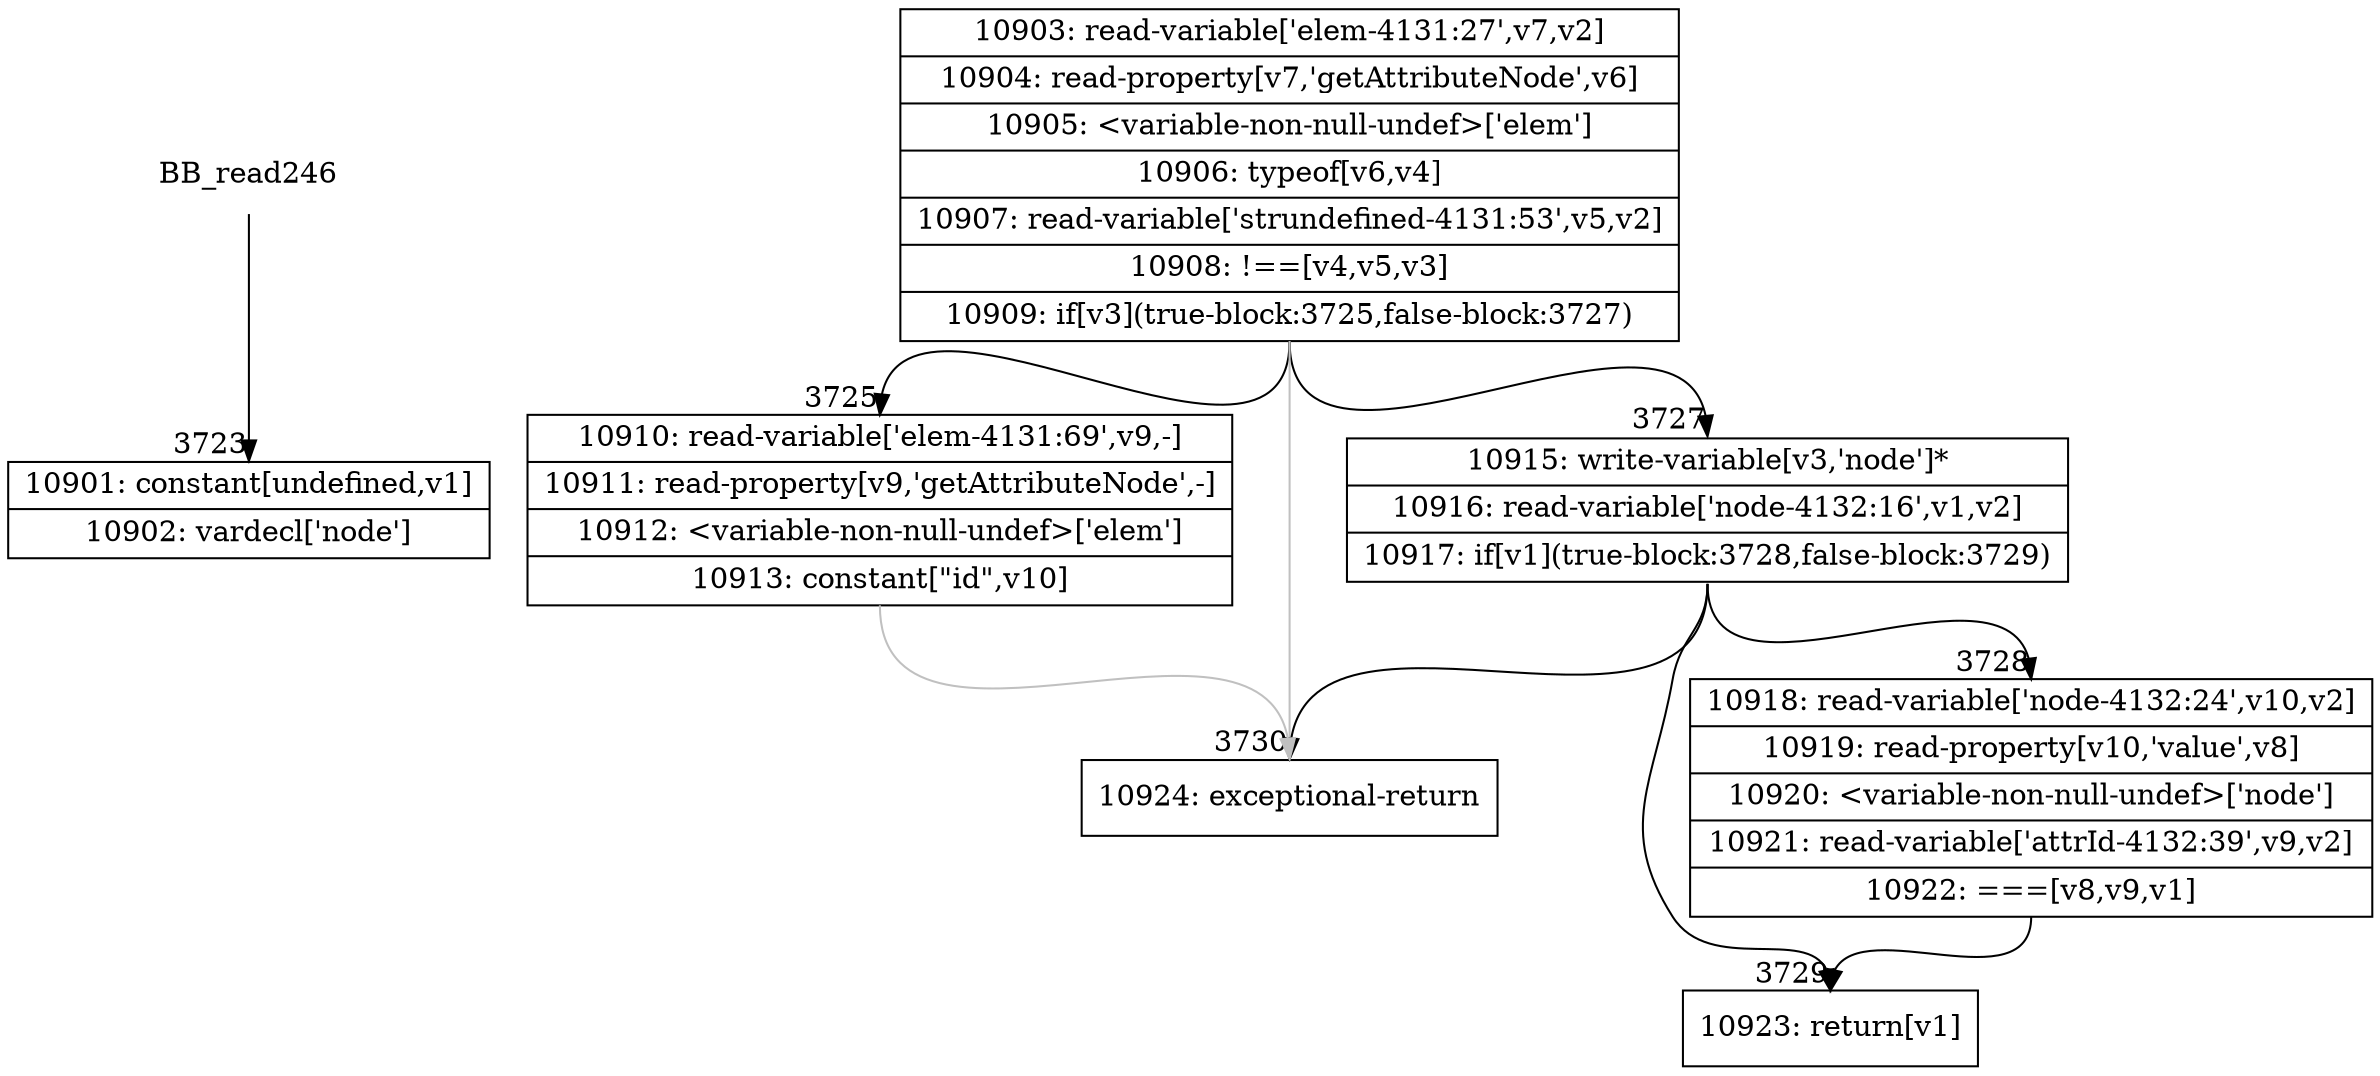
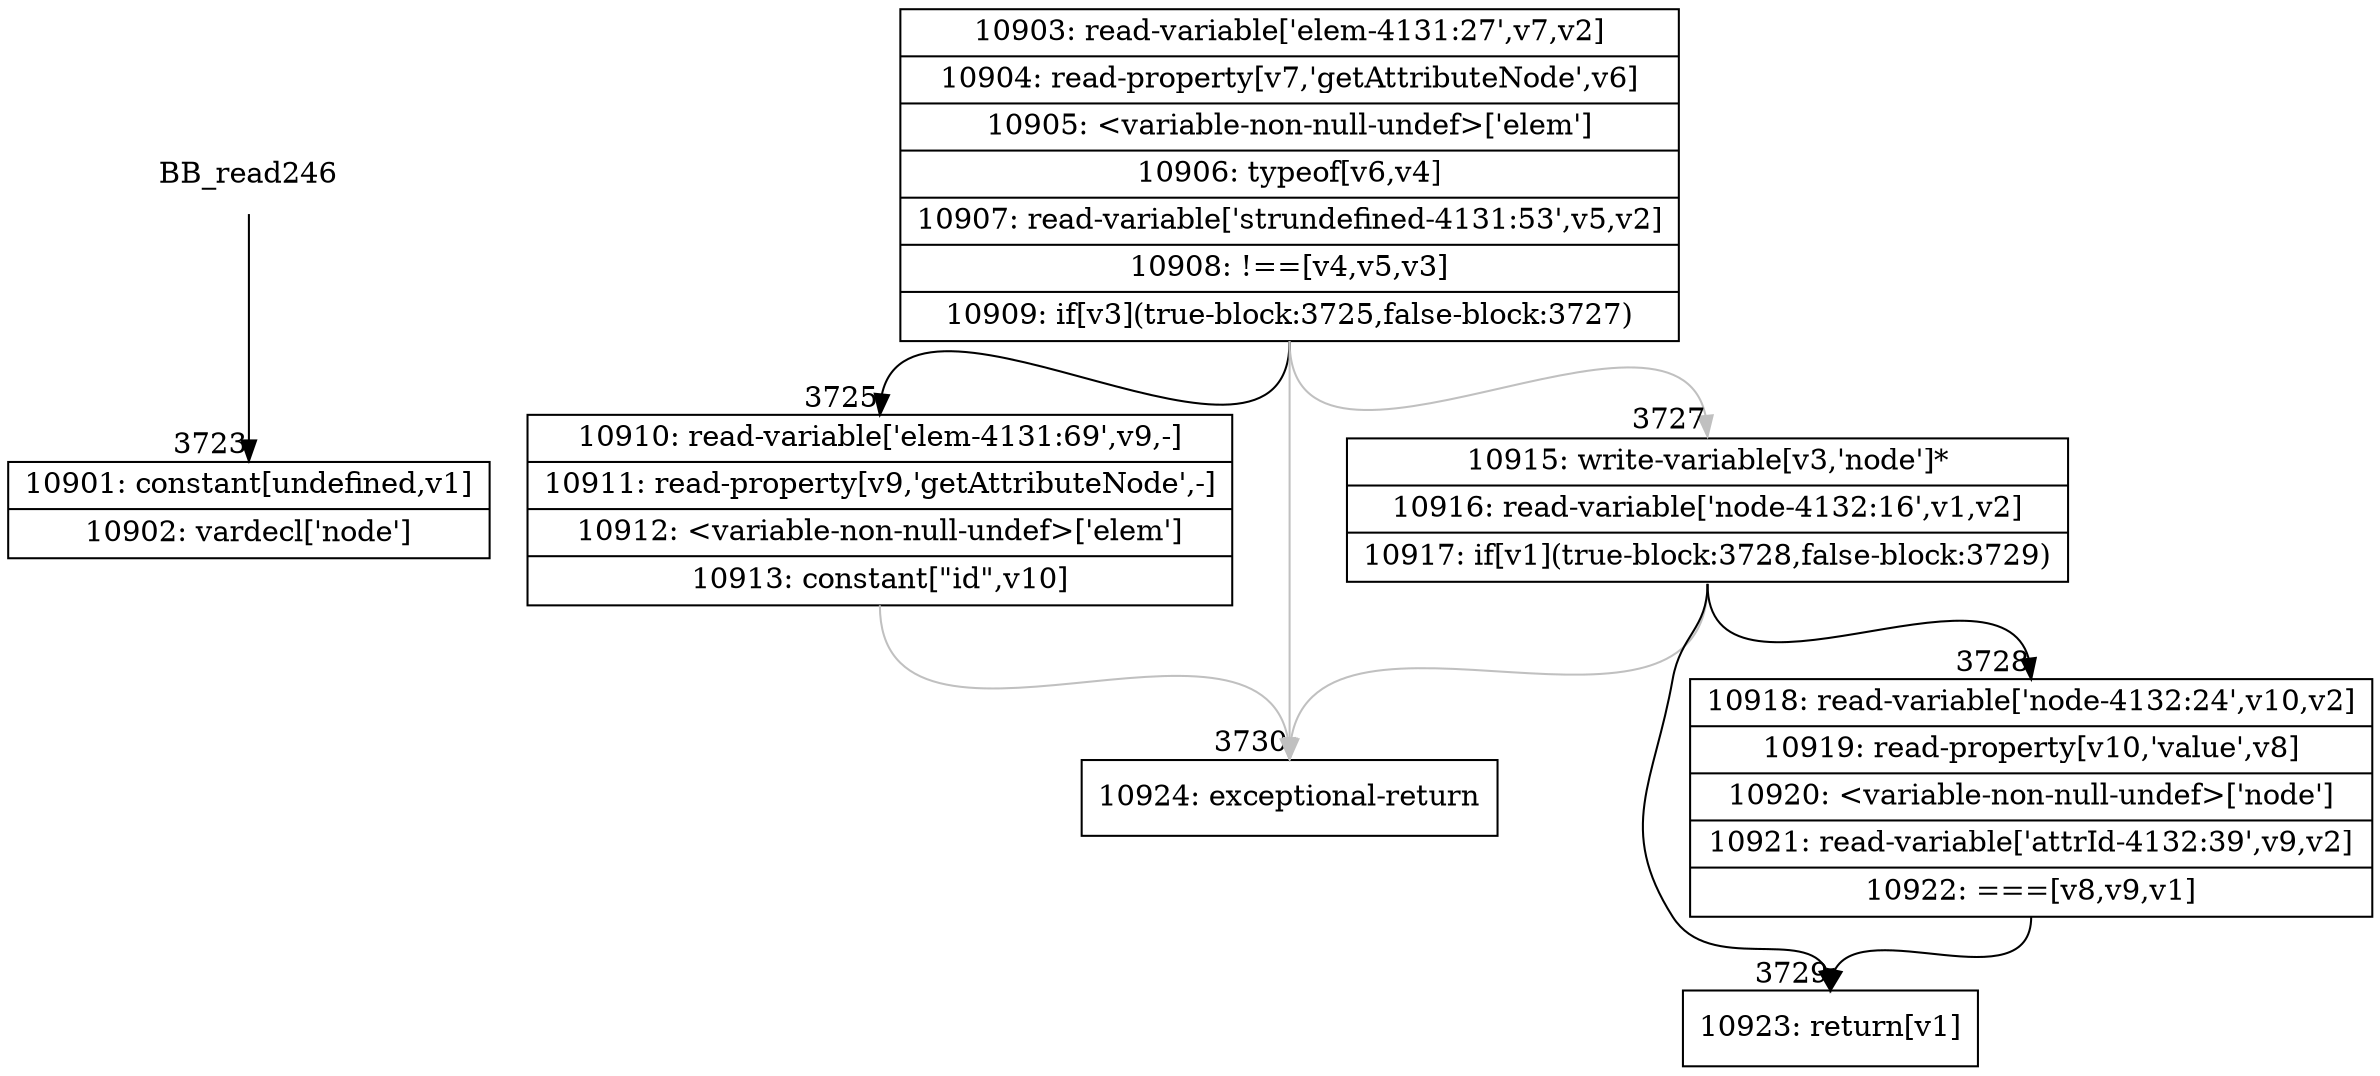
(1488, 391) -> (1488, 391)
(1509, 672) -> (1509, 672)
